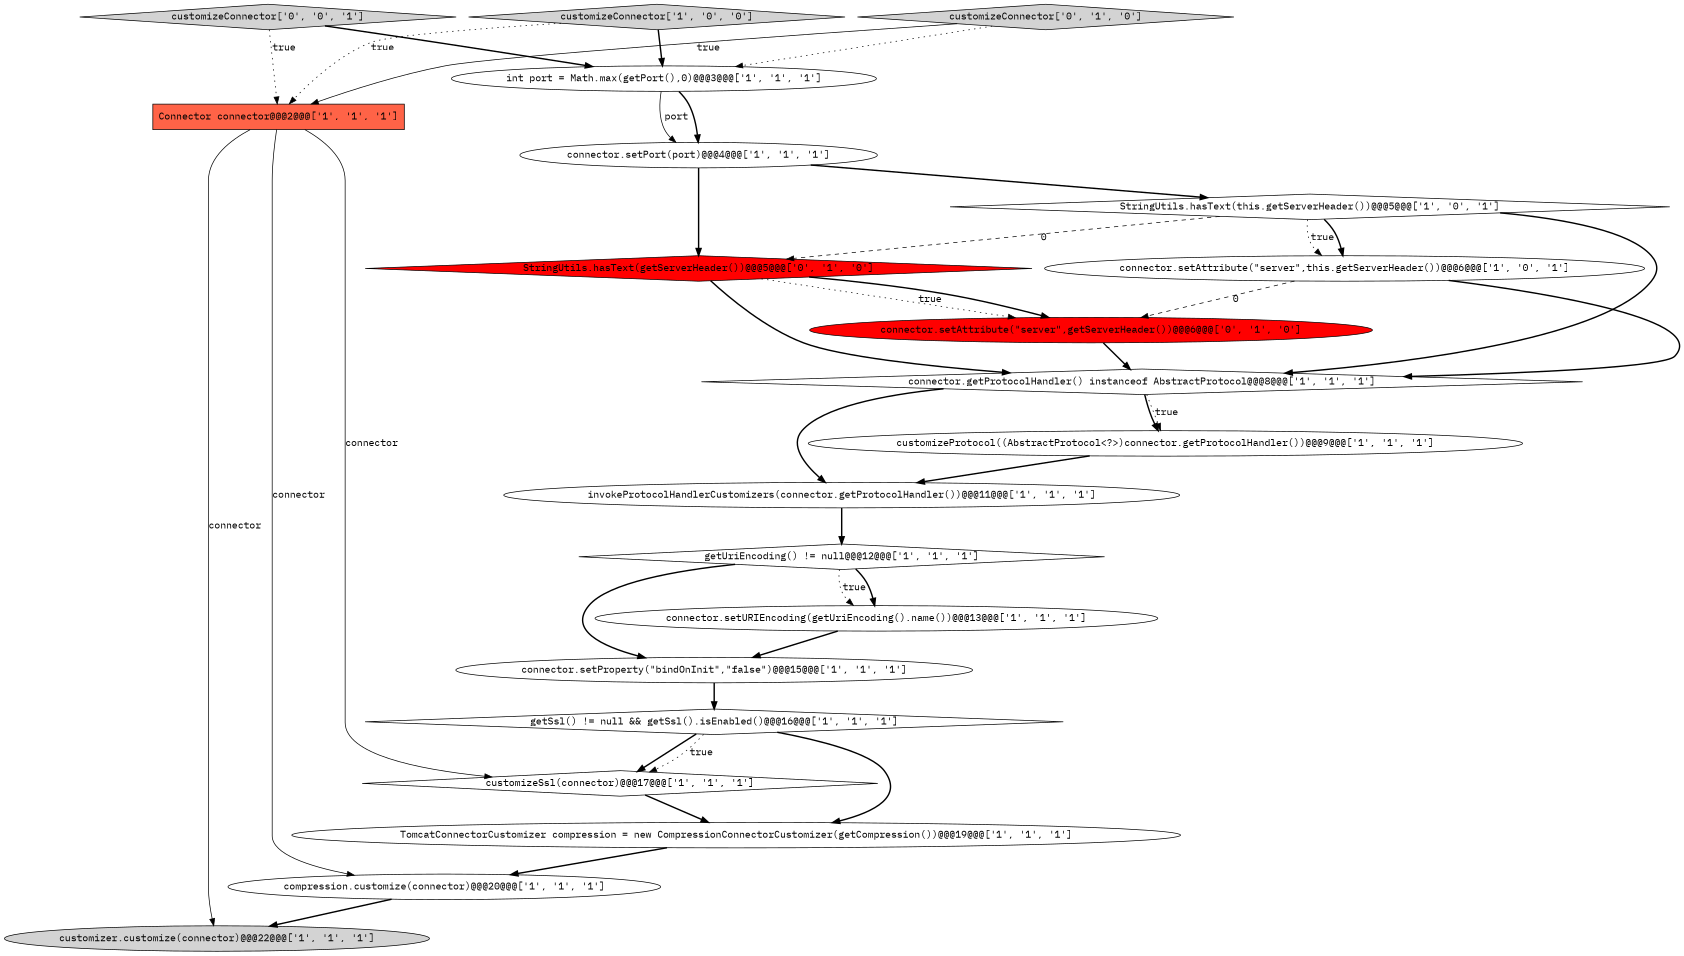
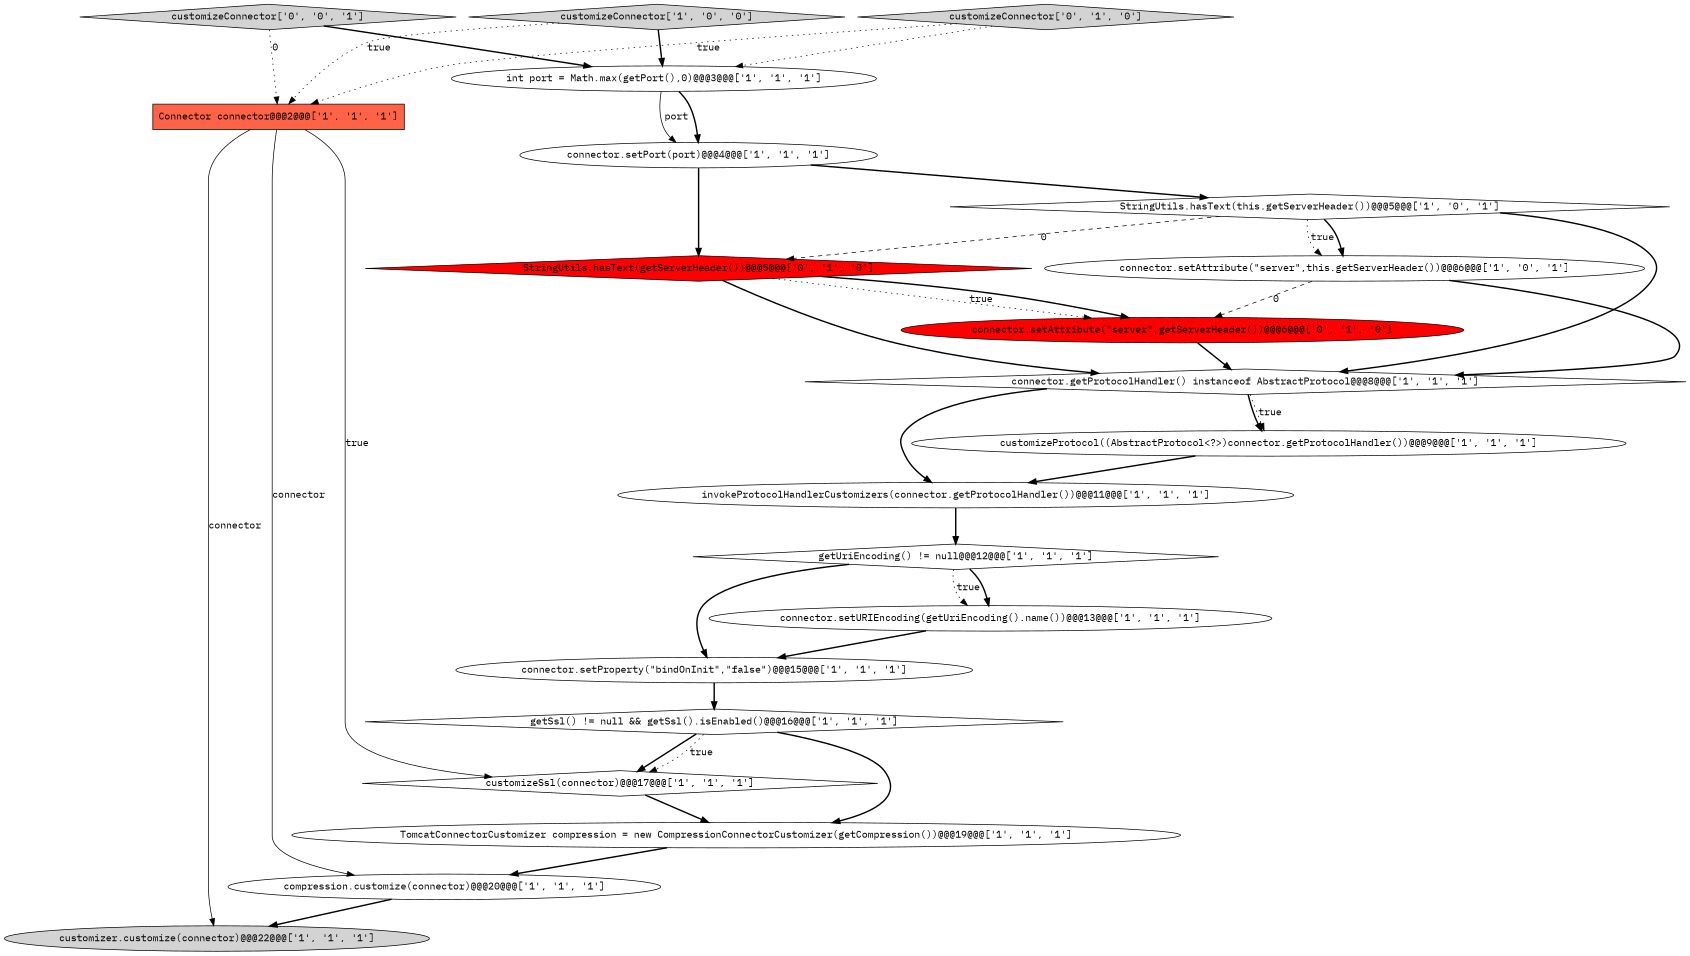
(284, 48) -> (275, 48)
(635, 48) -> (635, 48)
(372, 443) -> (357, 443)
